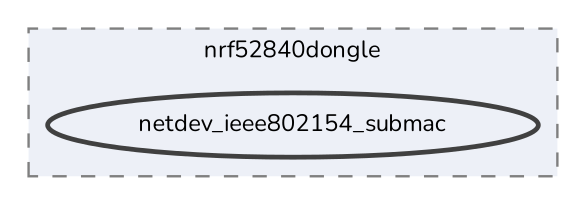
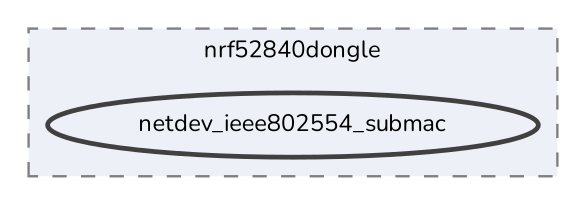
(293, 125) -> (293, 125)
